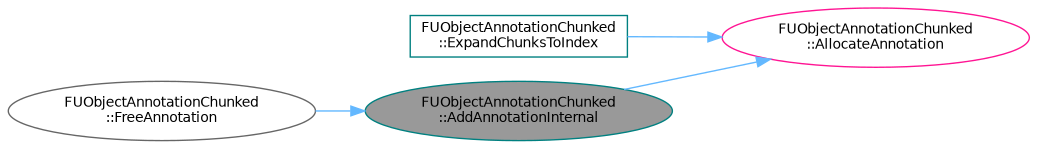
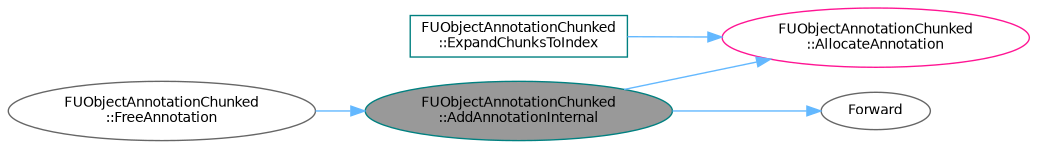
none -> (876, 111)
